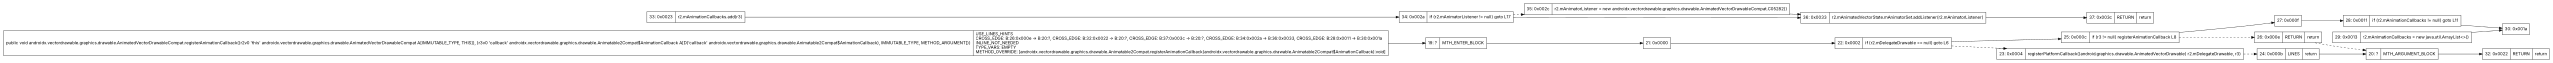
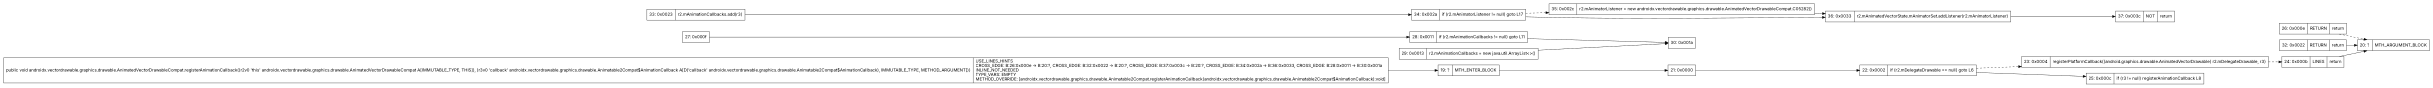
(2126, 18) -> (2150, 16)
(2225, 28) -> none
(2215, 37) -> none
(2459, 54) -> (2350, 45)
